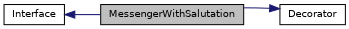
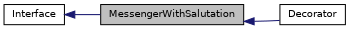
(257, 8) -> (267, 21)
